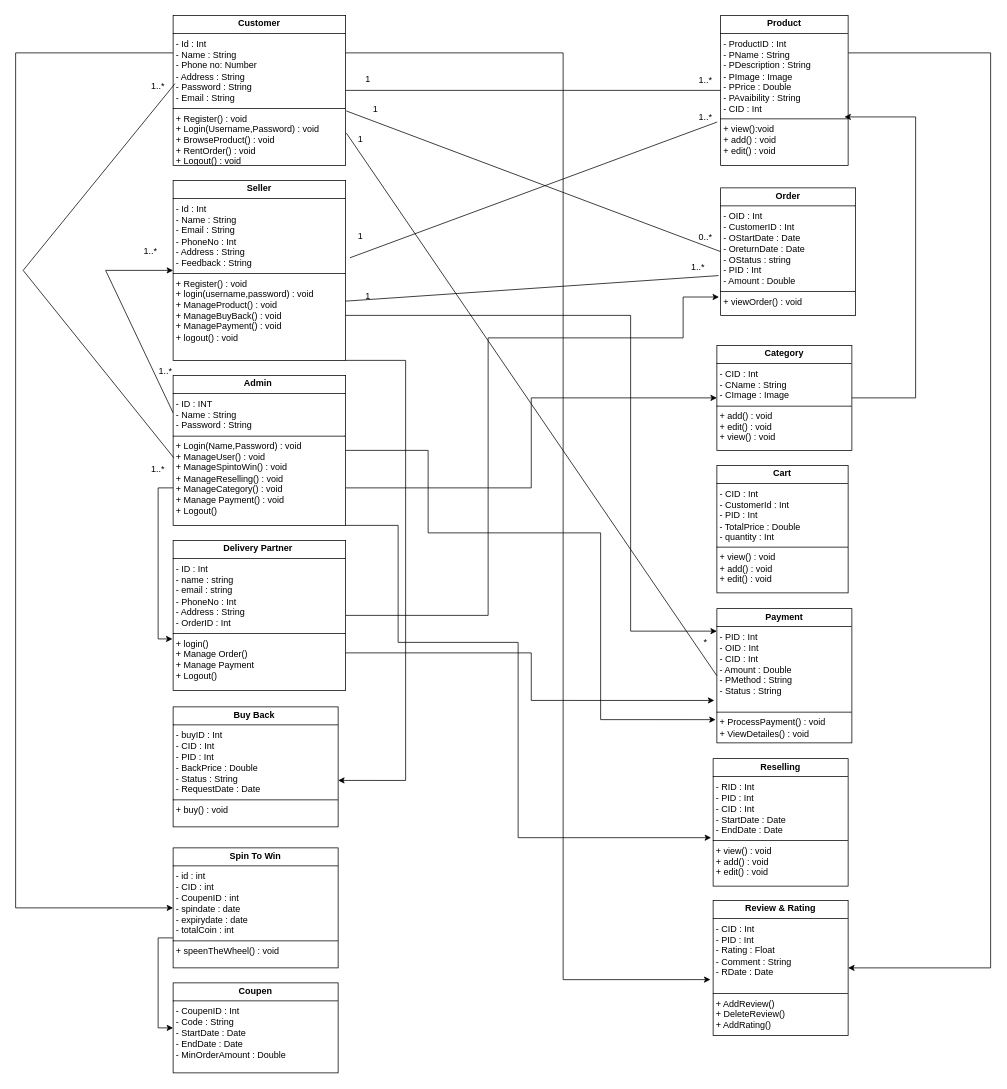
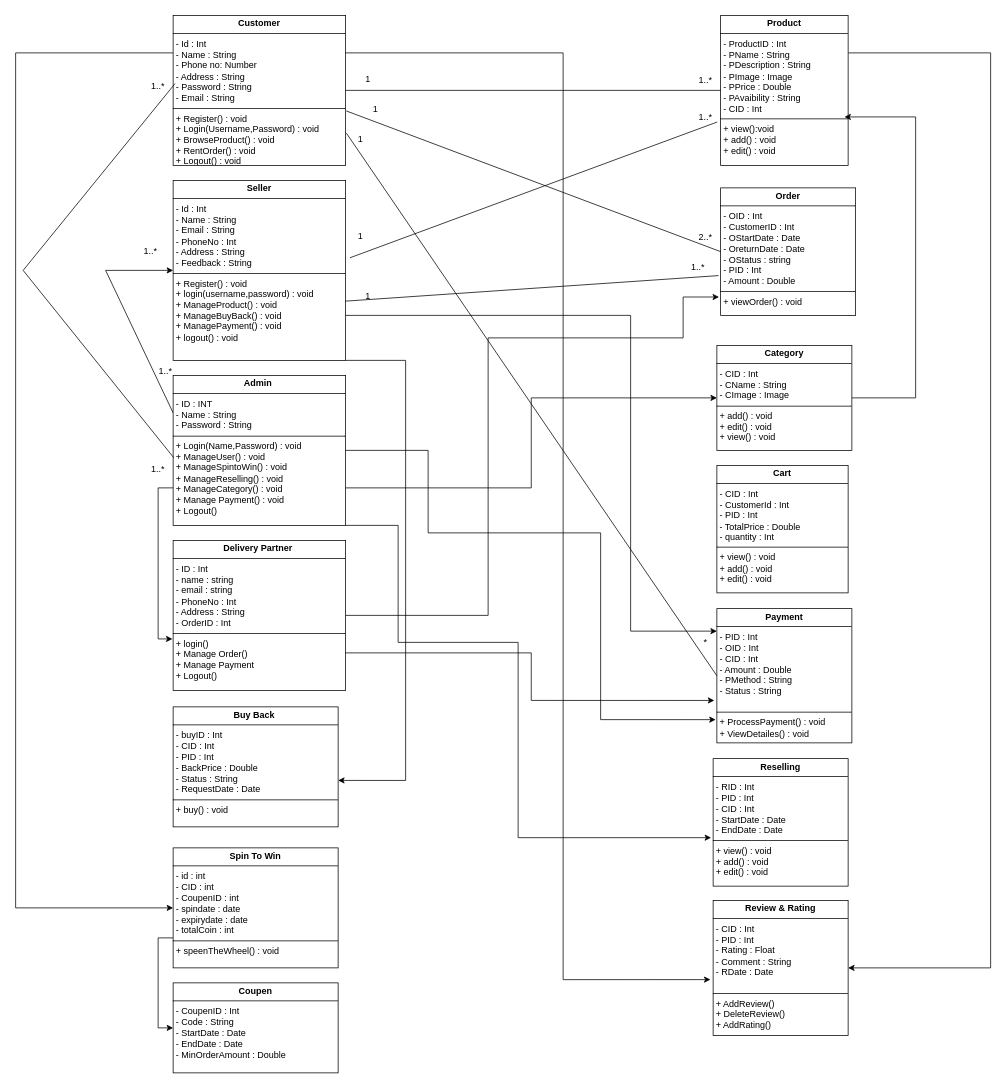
(705, 237) -> (705, 237)
